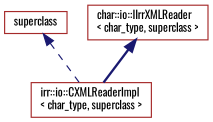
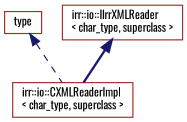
(36, 23) -> (23, 23)
(148, 23) -> (122, 23)
